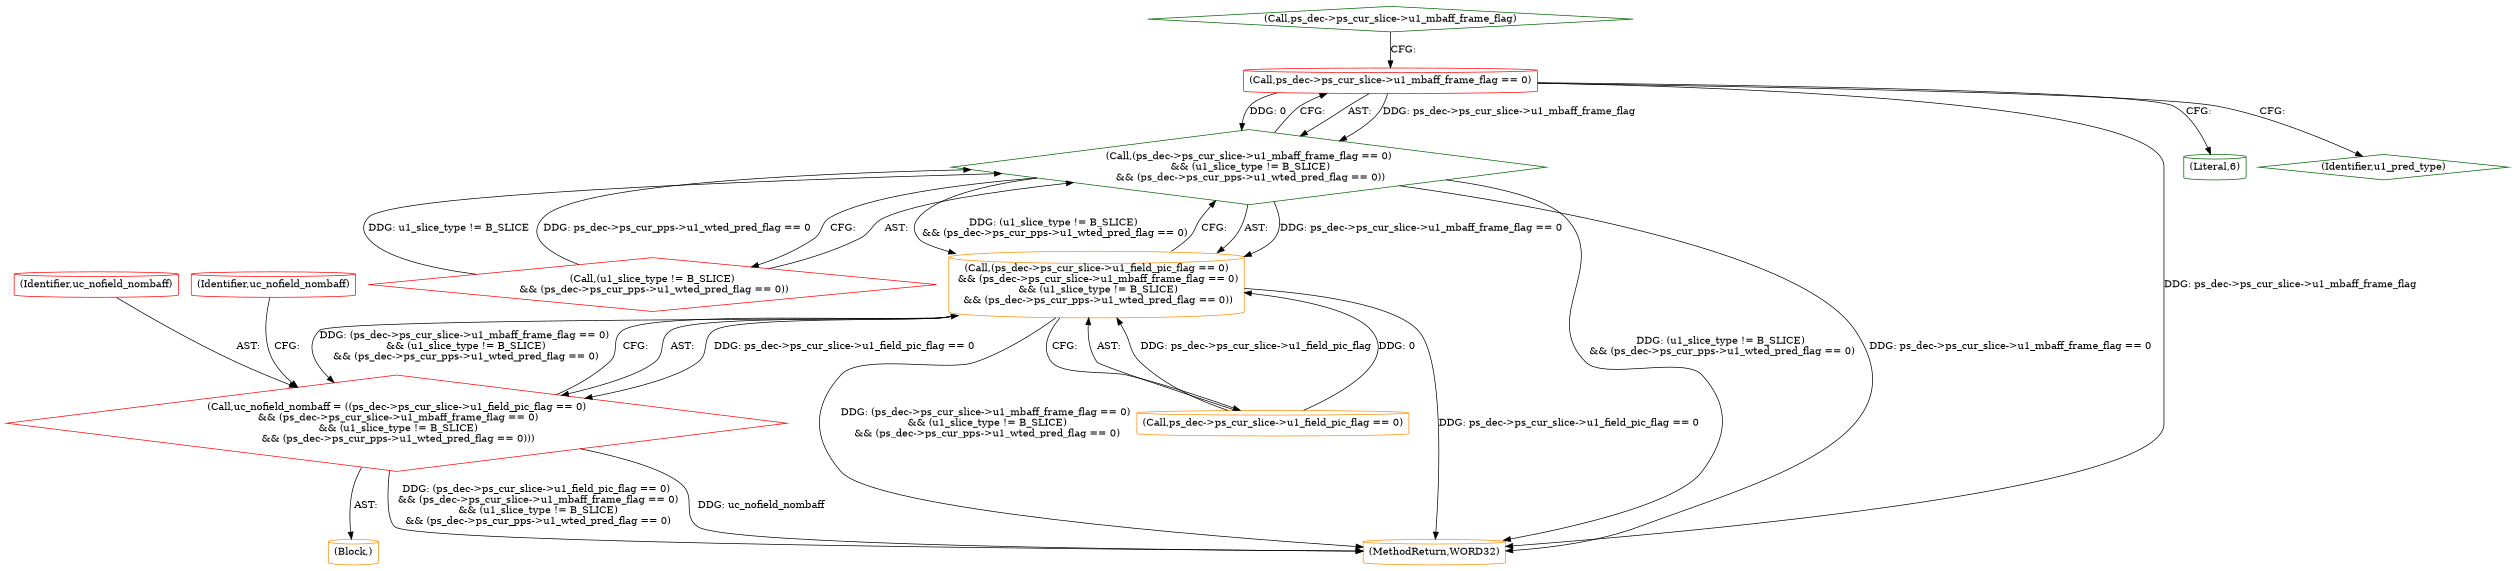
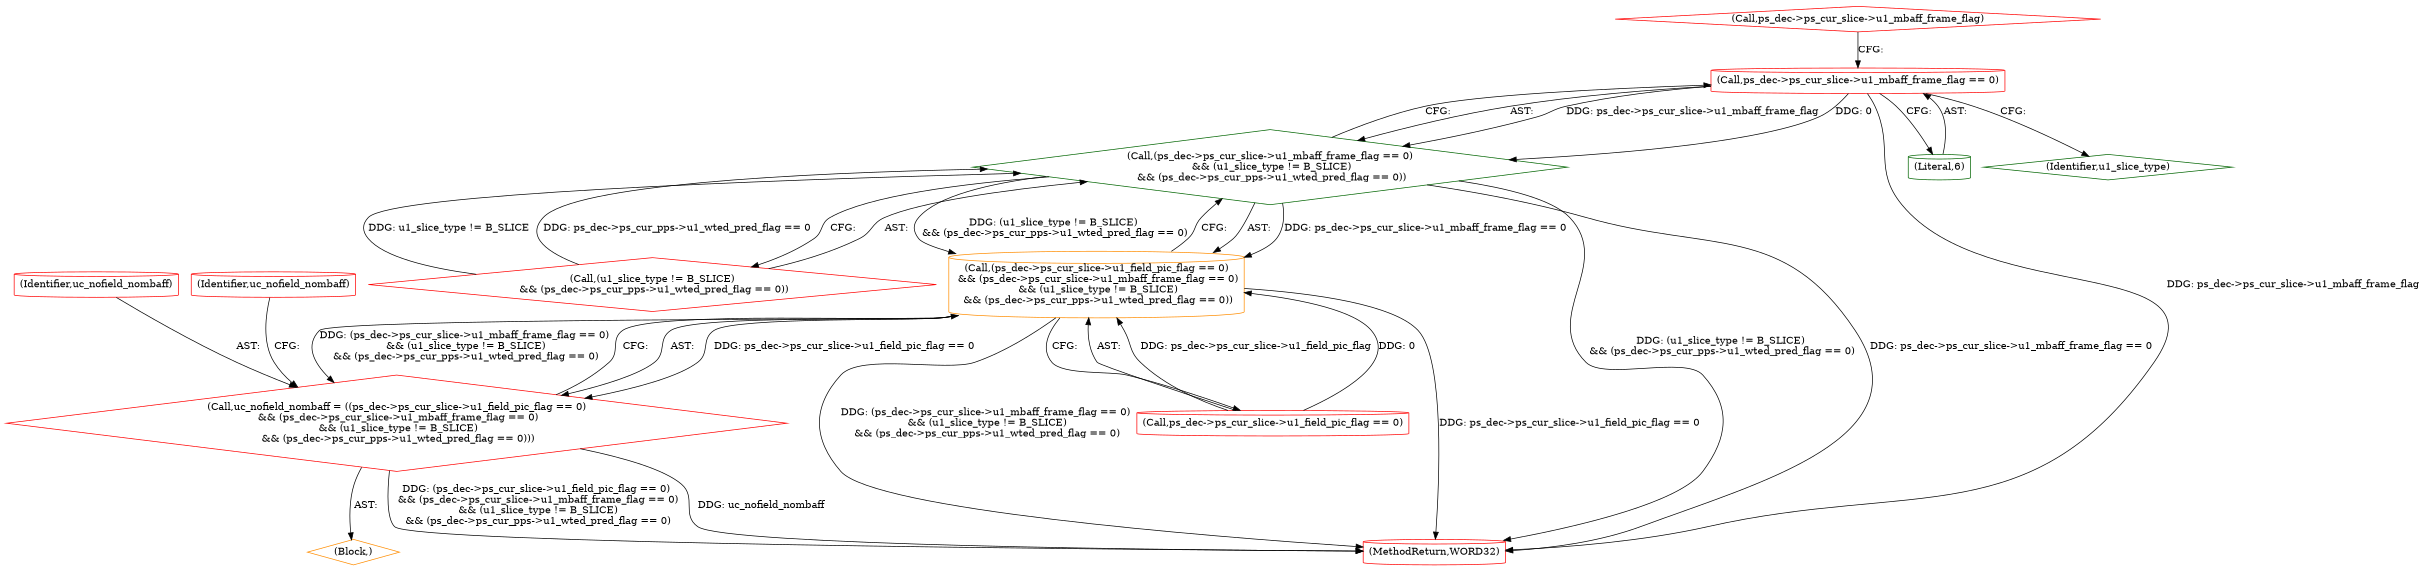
(1390, 19) -> (1858, 19)
none -> (1945, 124)
(2384, 167) -> (2108, 167)
(1273, 423) -> (1273, 423)
(353, 552) -> (353, 552)
(1434, 552) -> (1434, 552)
